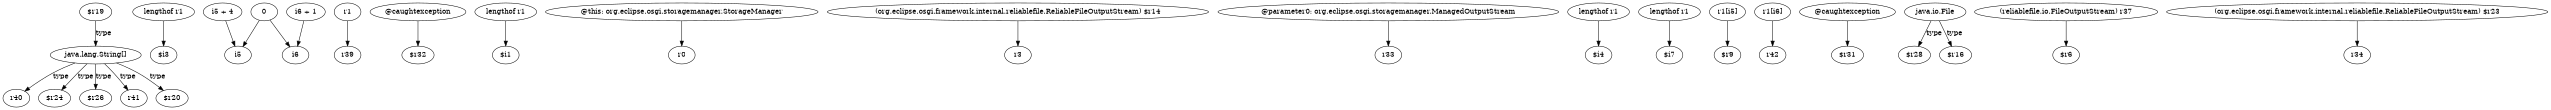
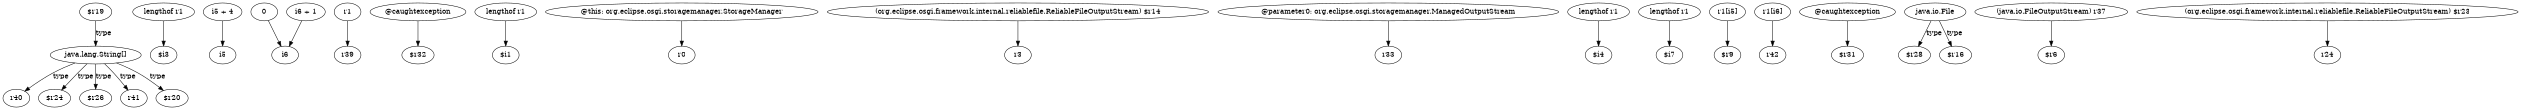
(2066, 12) -> (2051, 12)
(252, 31) -> none
(2357, 55) -> (2327, 55)
